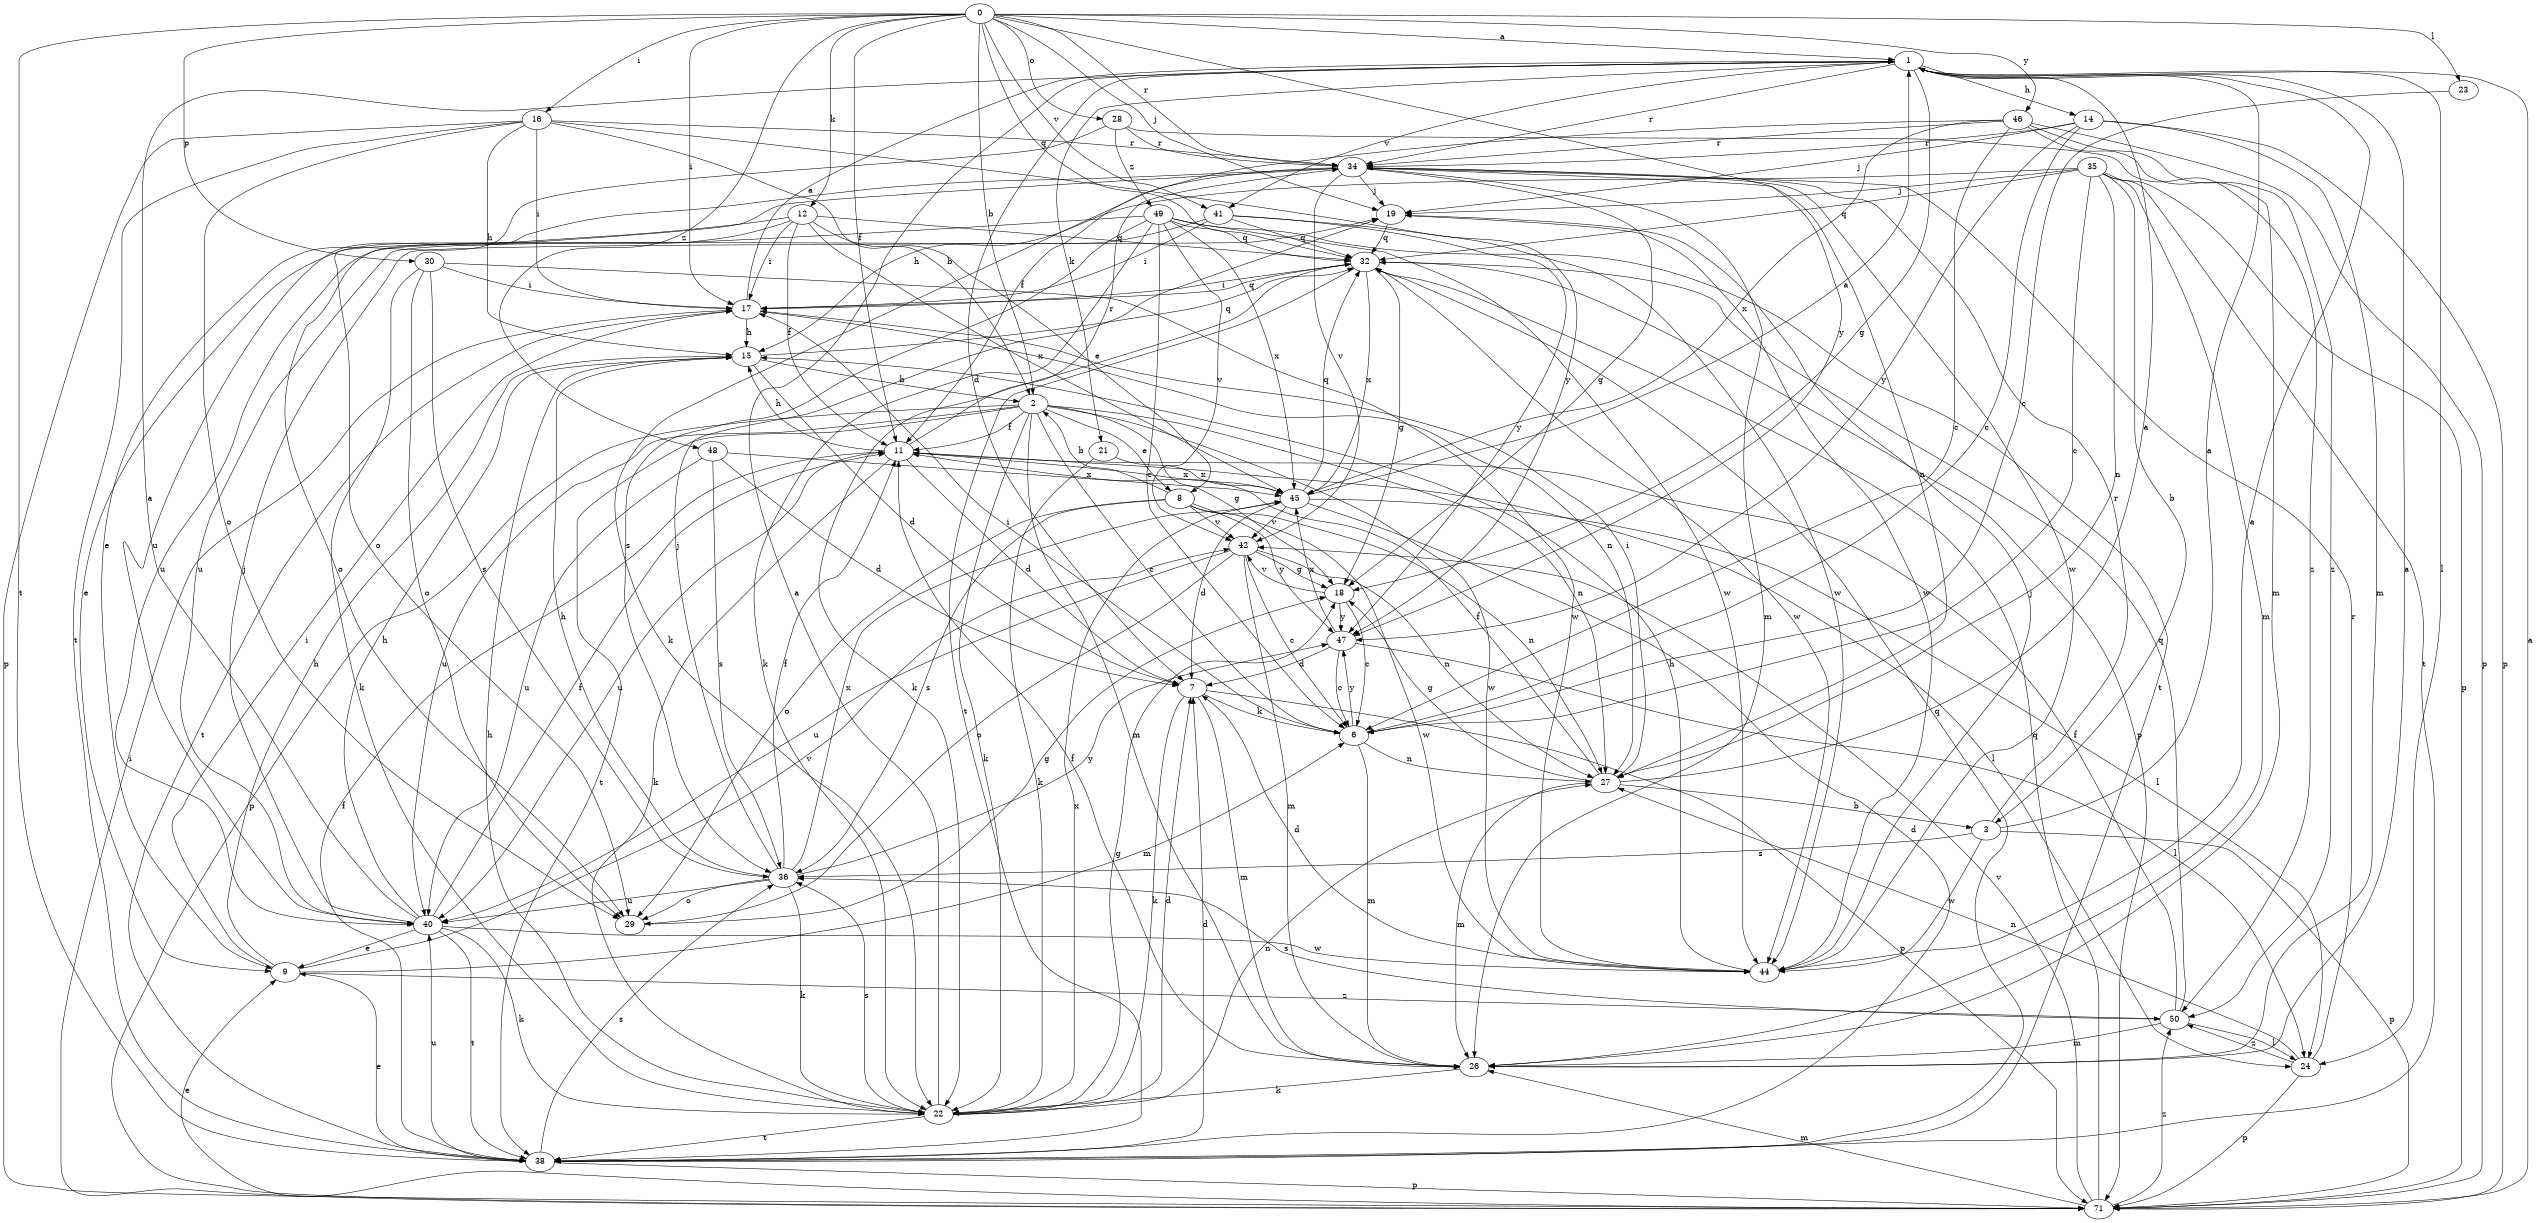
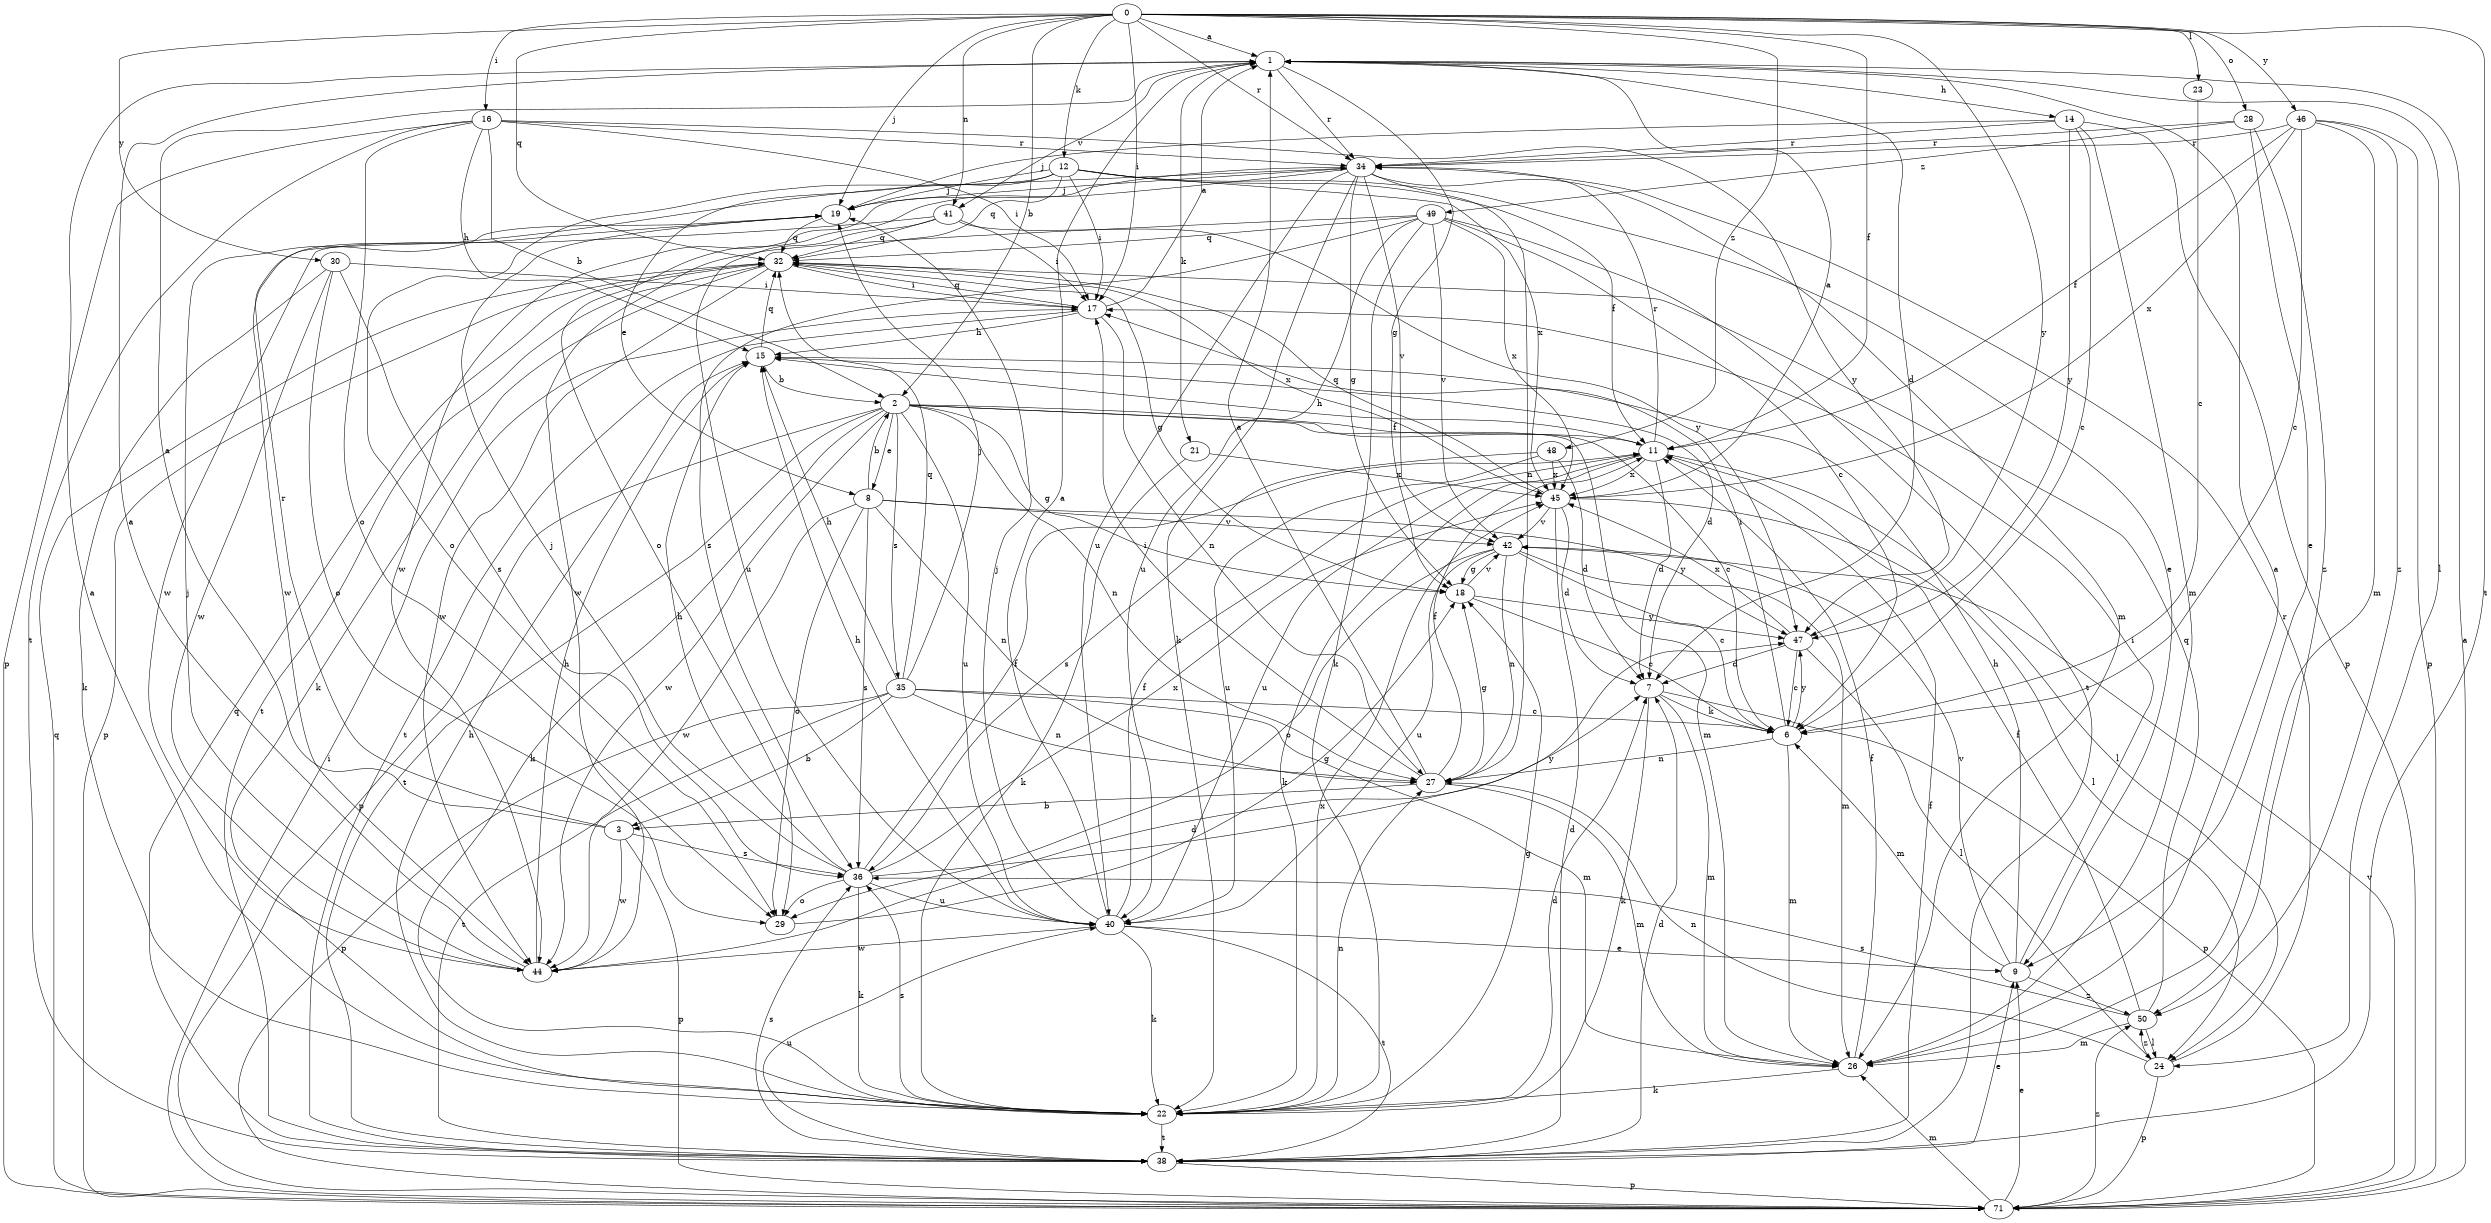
(1056, 120) -> (966, 120)
(187, 143) -> (122, 143)
none -> (937, 189)
none -> (893, 543)
